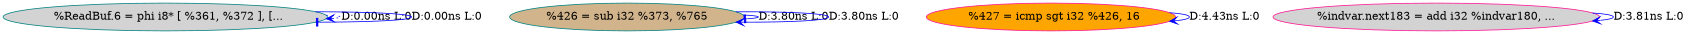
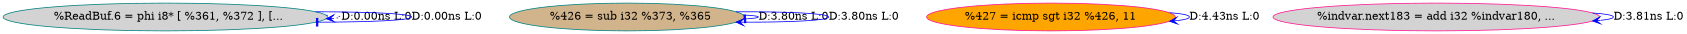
(627, 17) -> (627, 17)
(1051, 17) -> (1051, 17)
